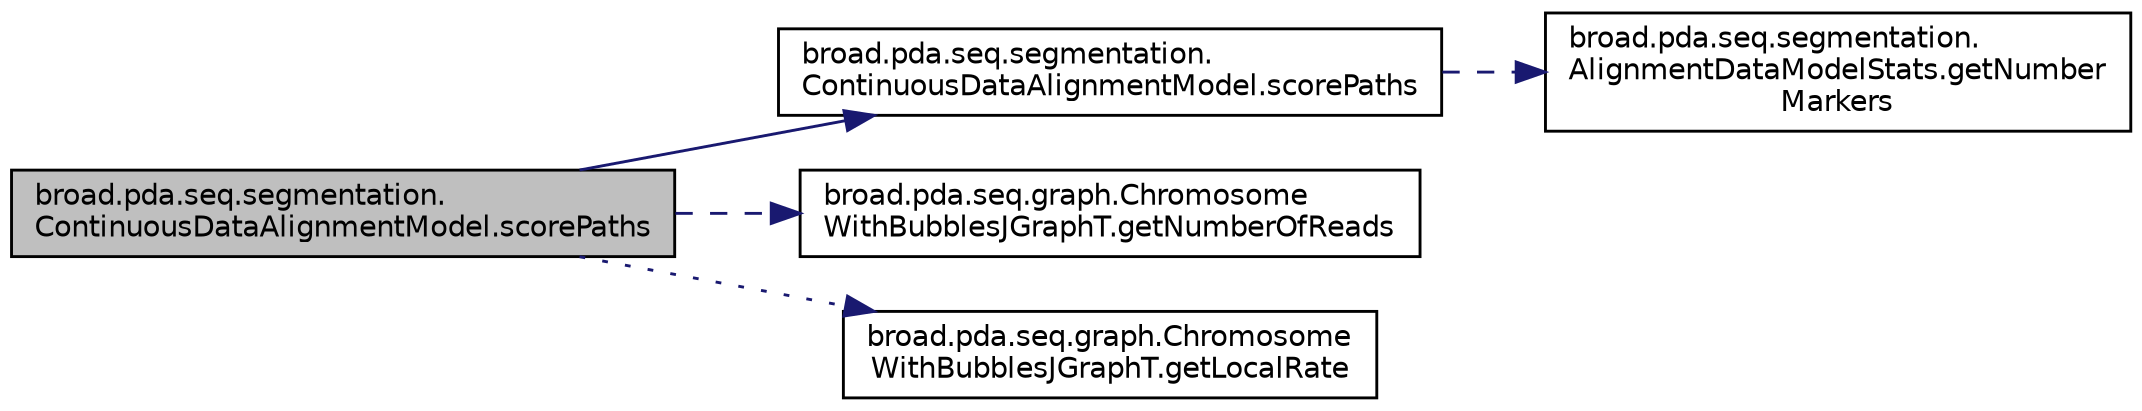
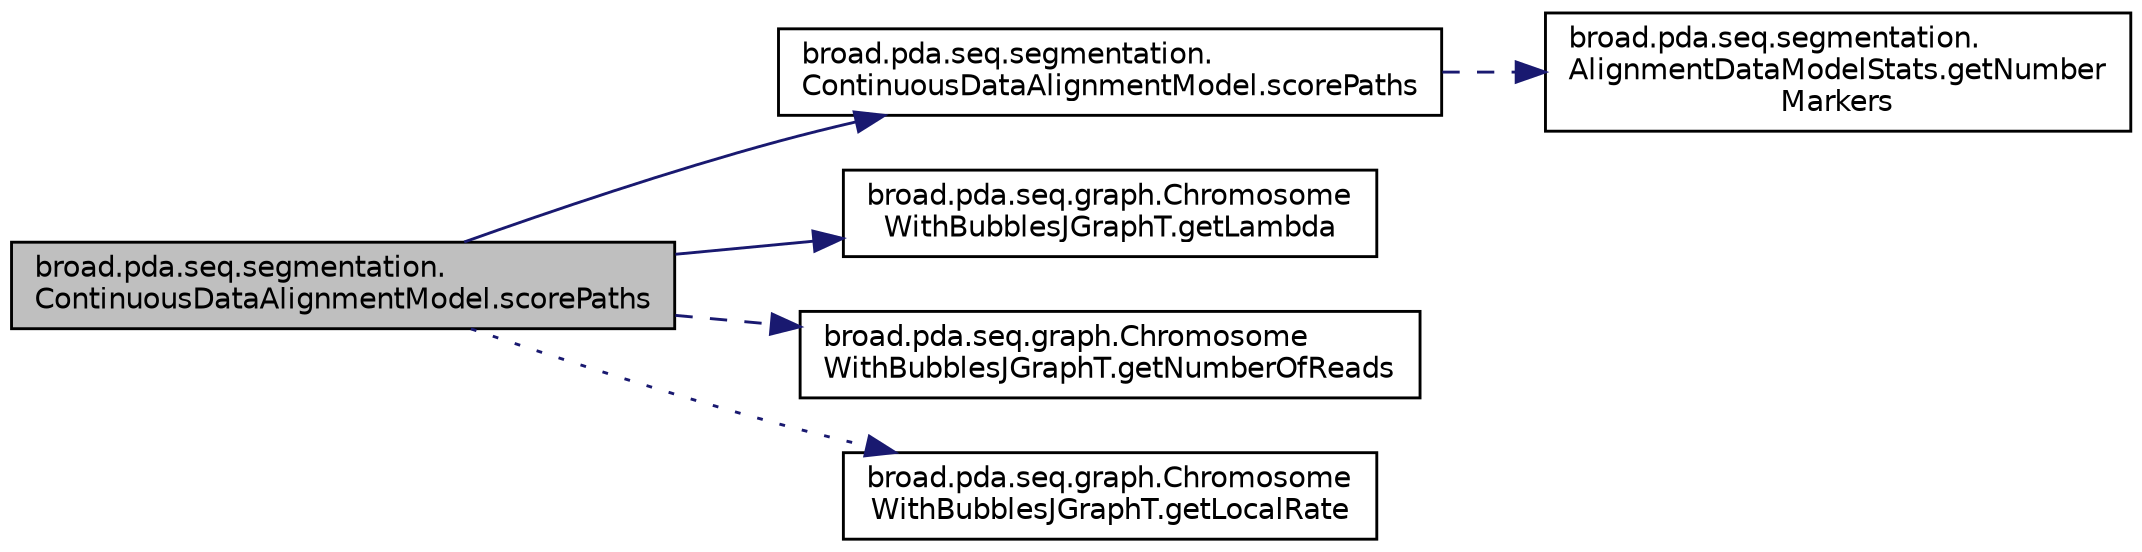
none -> (1110, 213)
